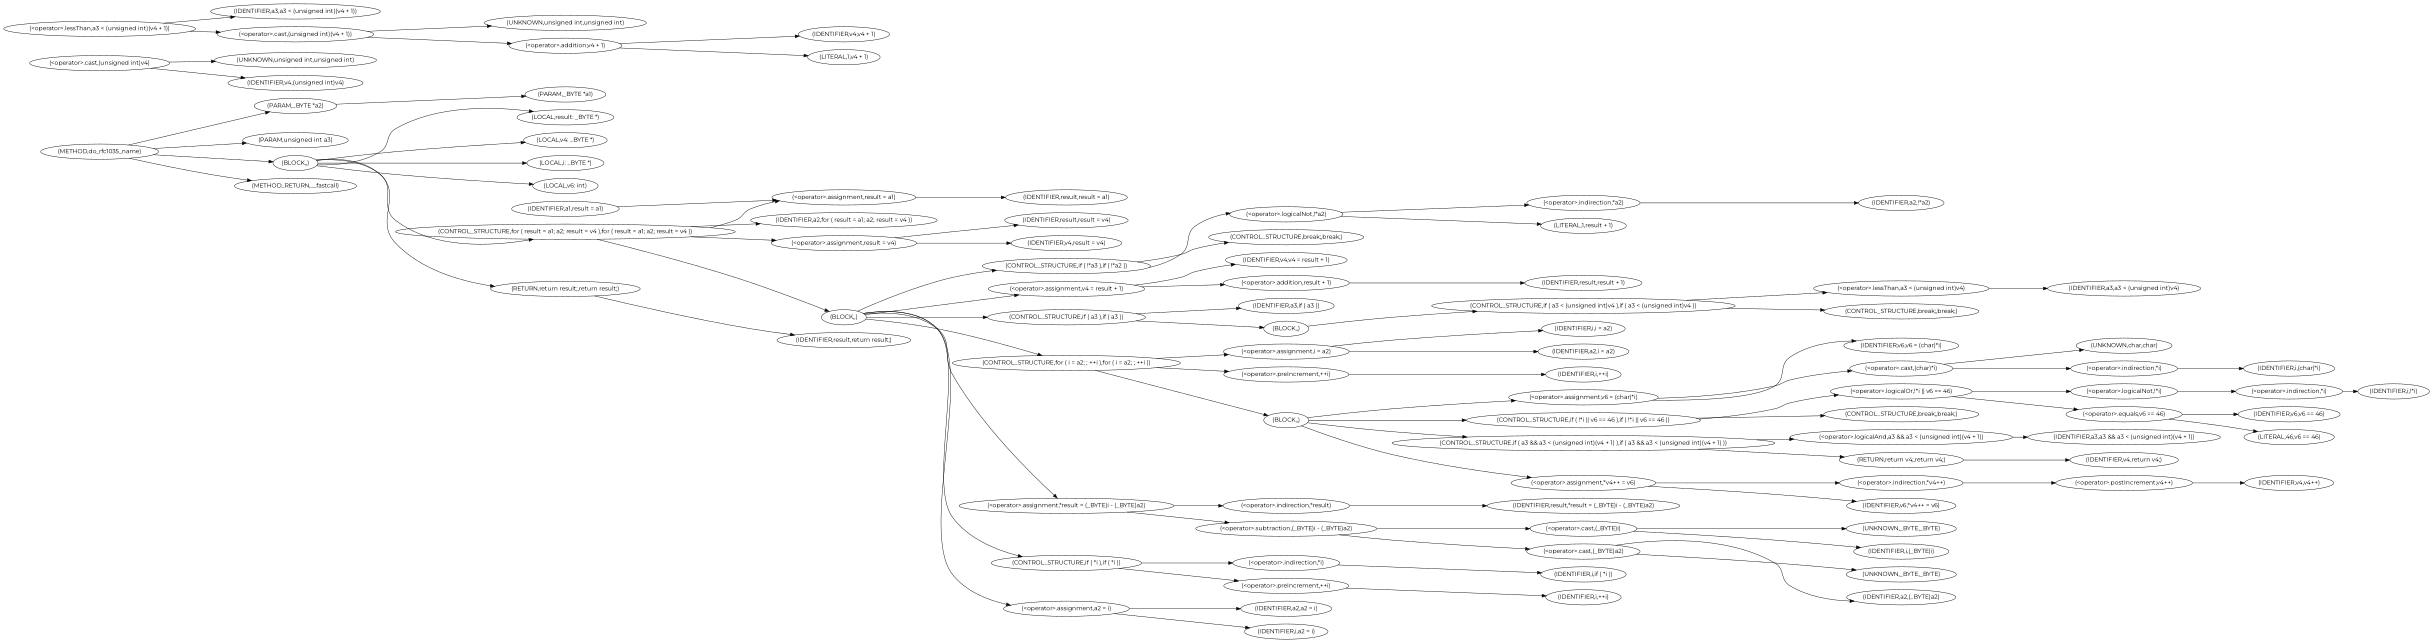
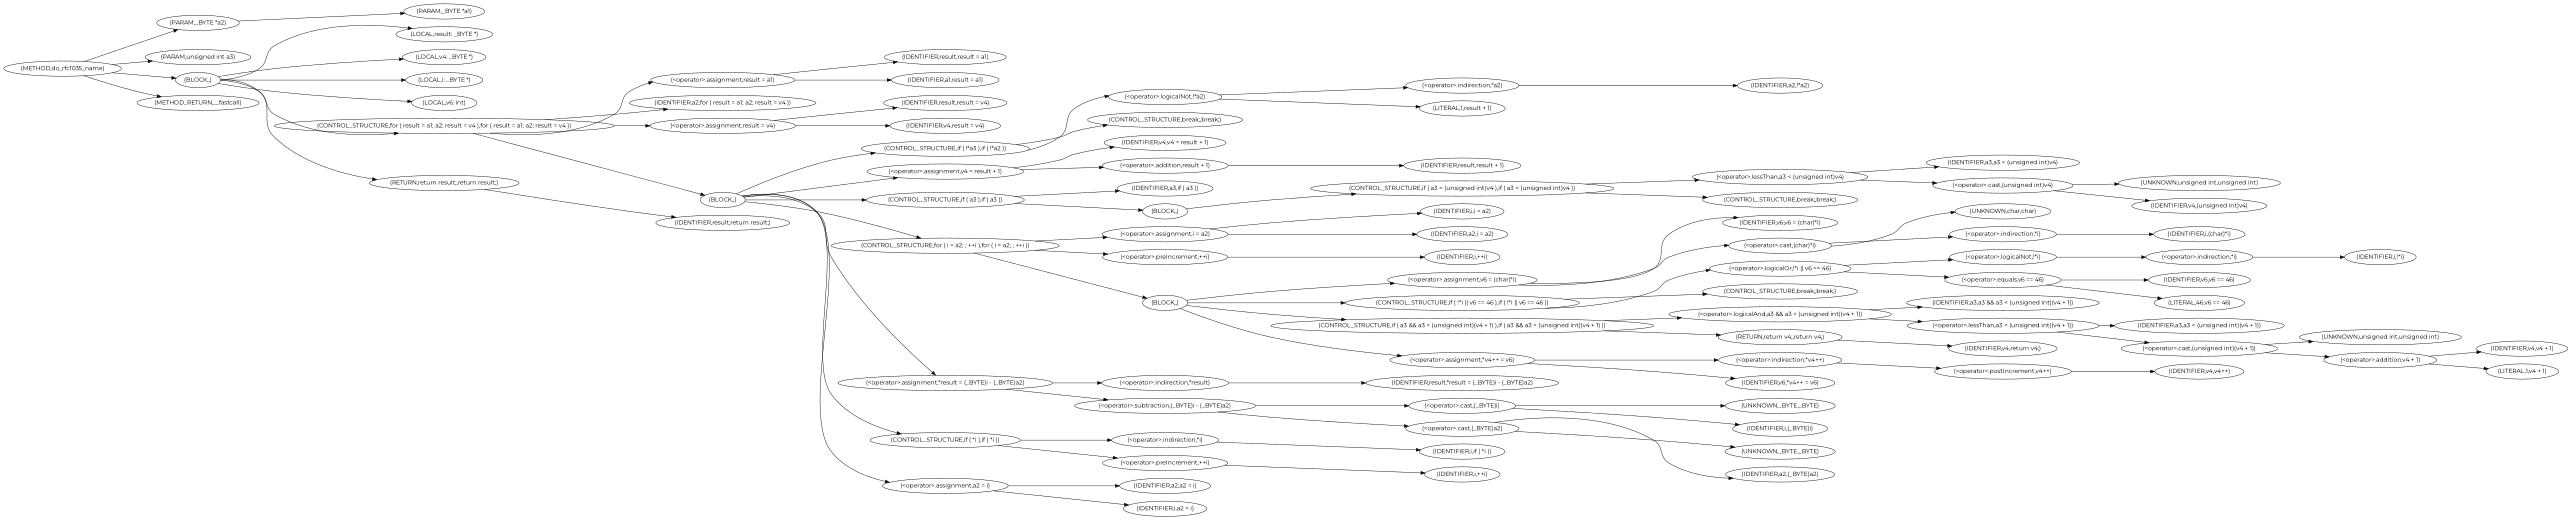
none -> (1897, 181)
(695, 204) -> (841, 80)
none -> (1894, 320)
